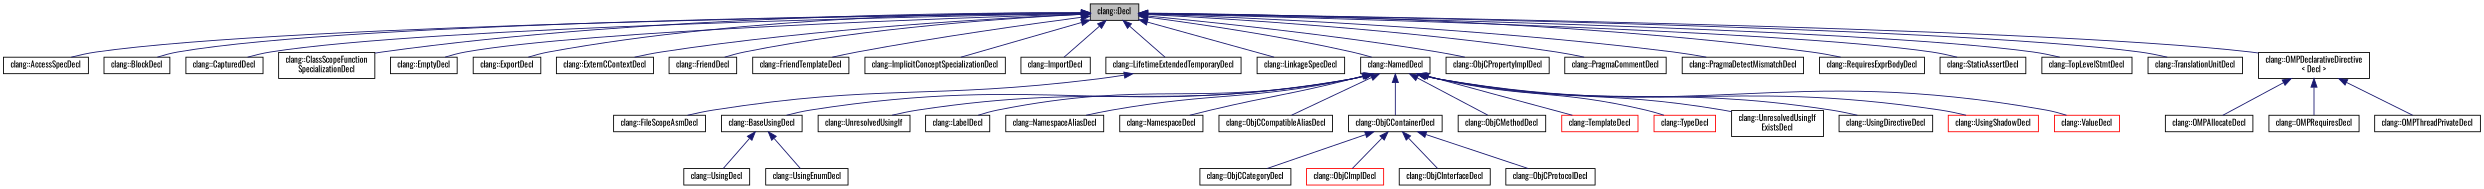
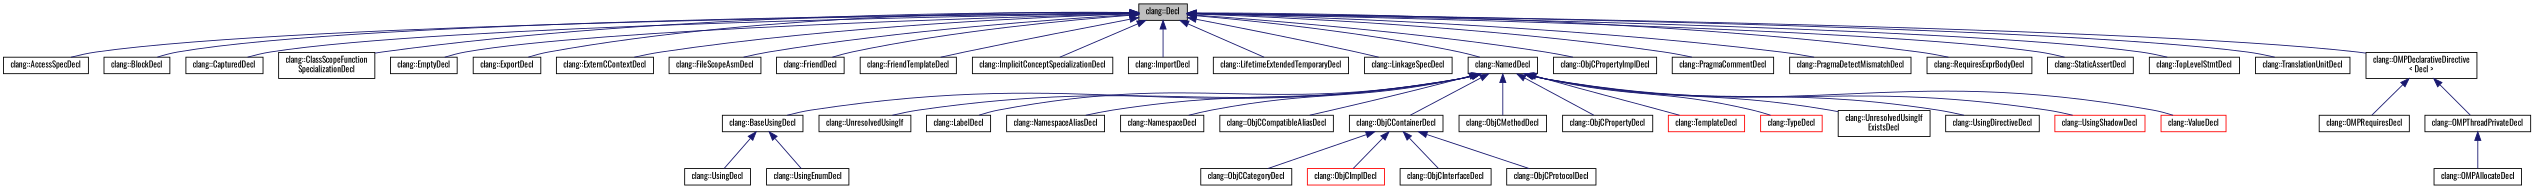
(906, 92) -> (936, 30)
(2253, 99) -> (2478, 155)
none -> (1608, 124)
